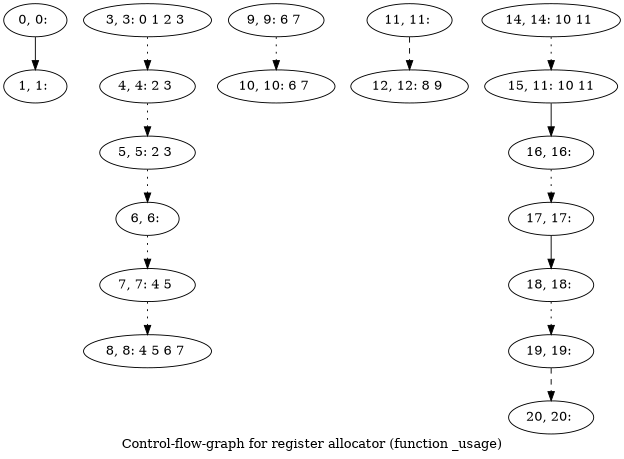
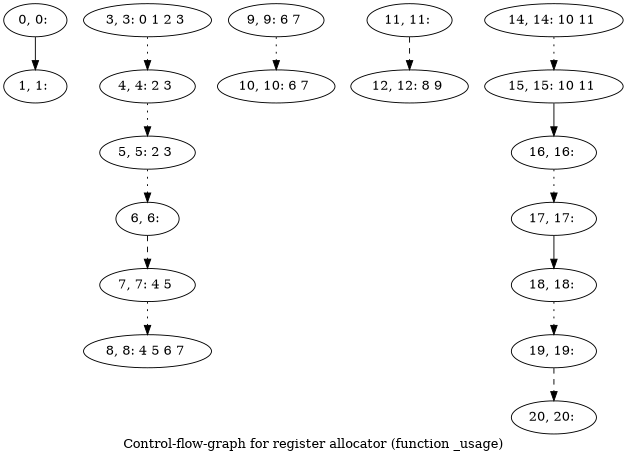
(551, 86) -> (554, 86)
(148, 247) -> (148, 247)
